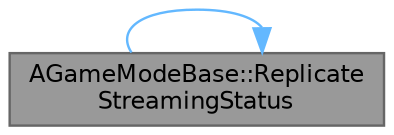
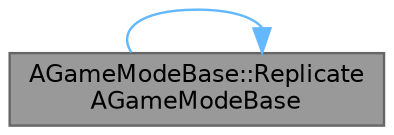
(197, 89) -> (197, 89)
